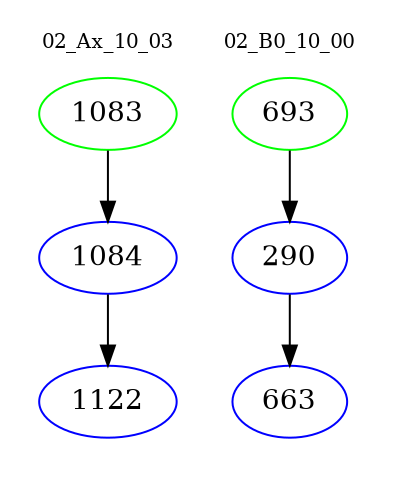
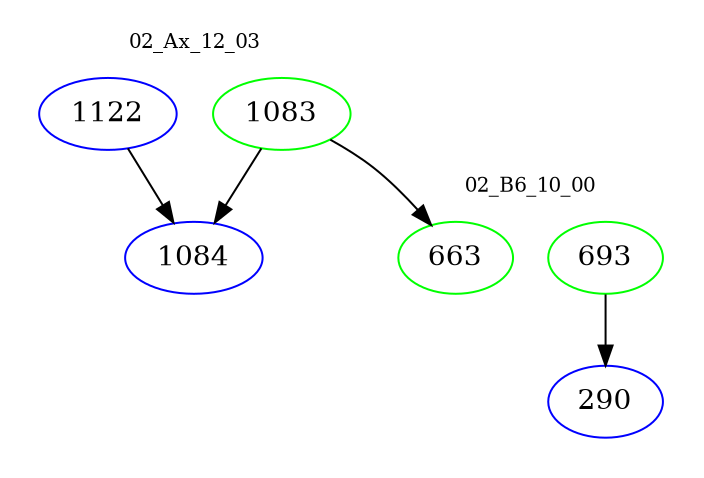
(108, 43) -> (195, 43)
(290, 43) -> (531, 187)
(108, 320) -> (145, 177)
(290, 320) -> (394, 186)
(290, 402) -> (456, 258)
